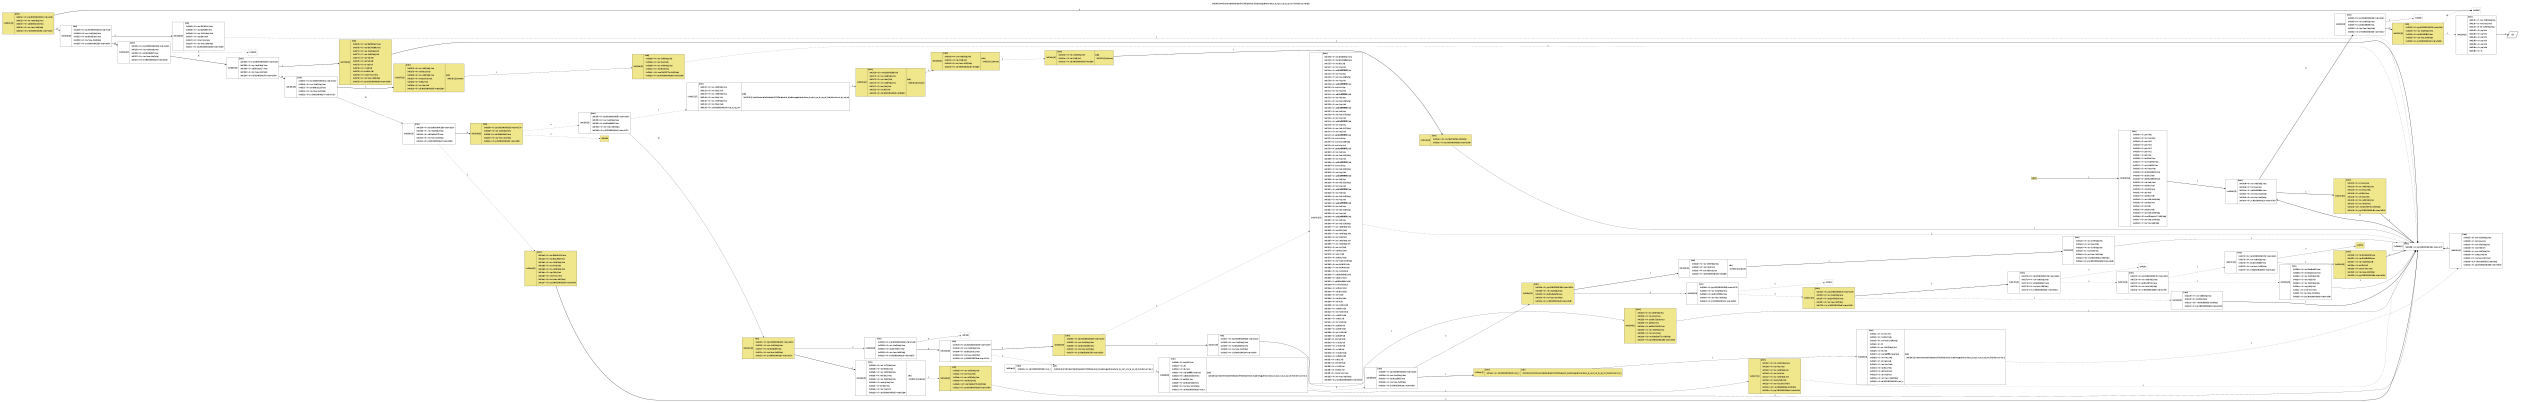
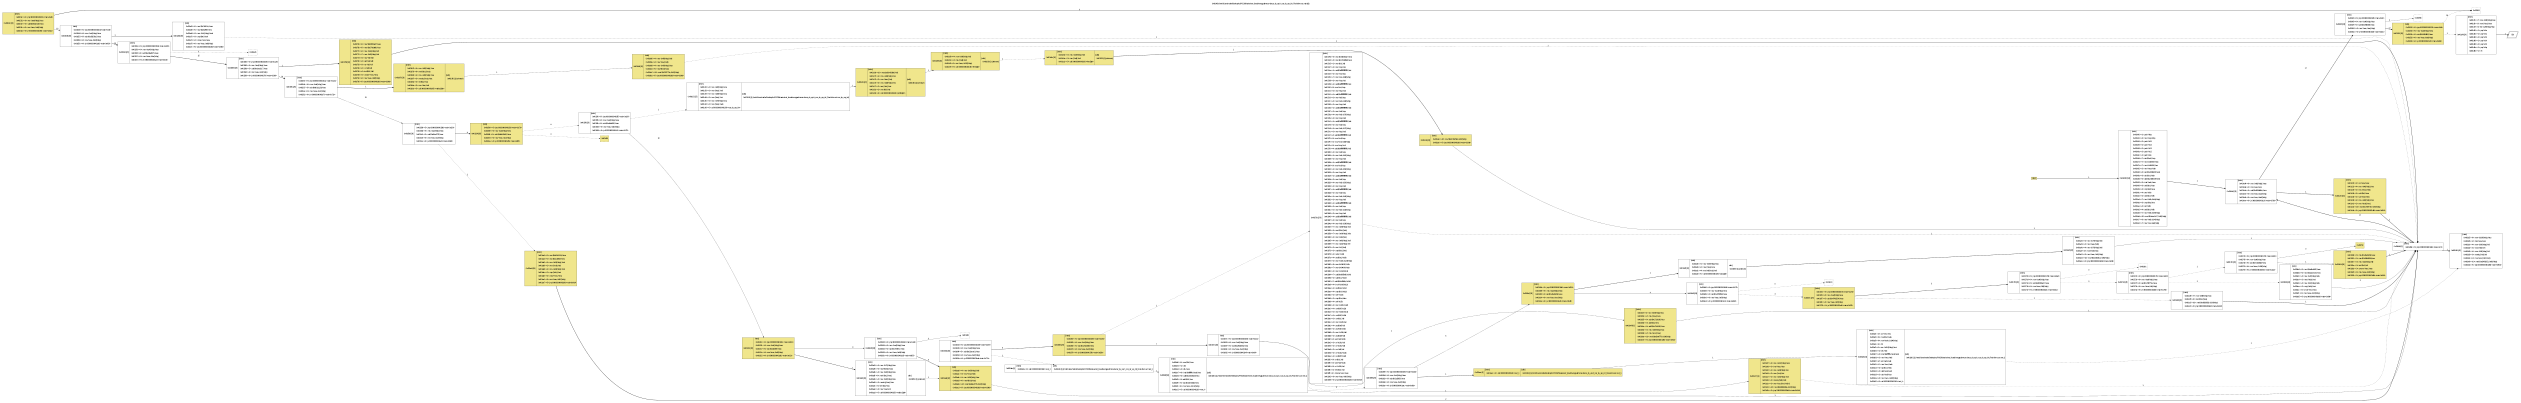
(2447, 249) -> (2445, 251)
(927, 350) -> (928, 361)
